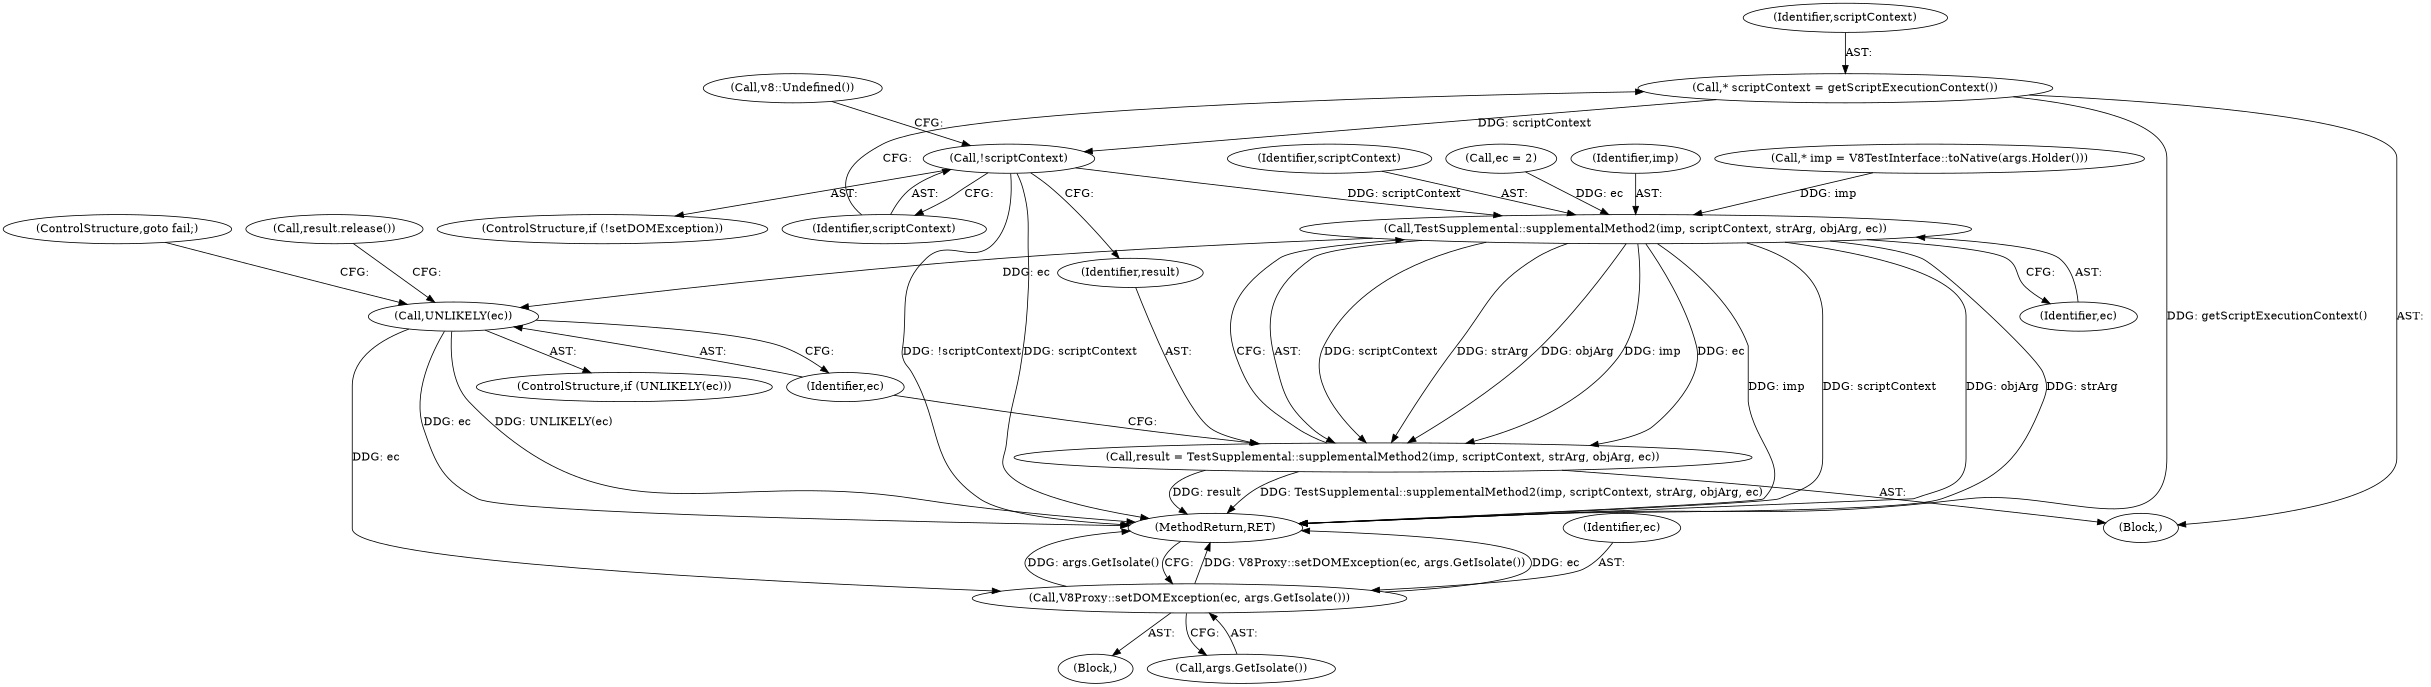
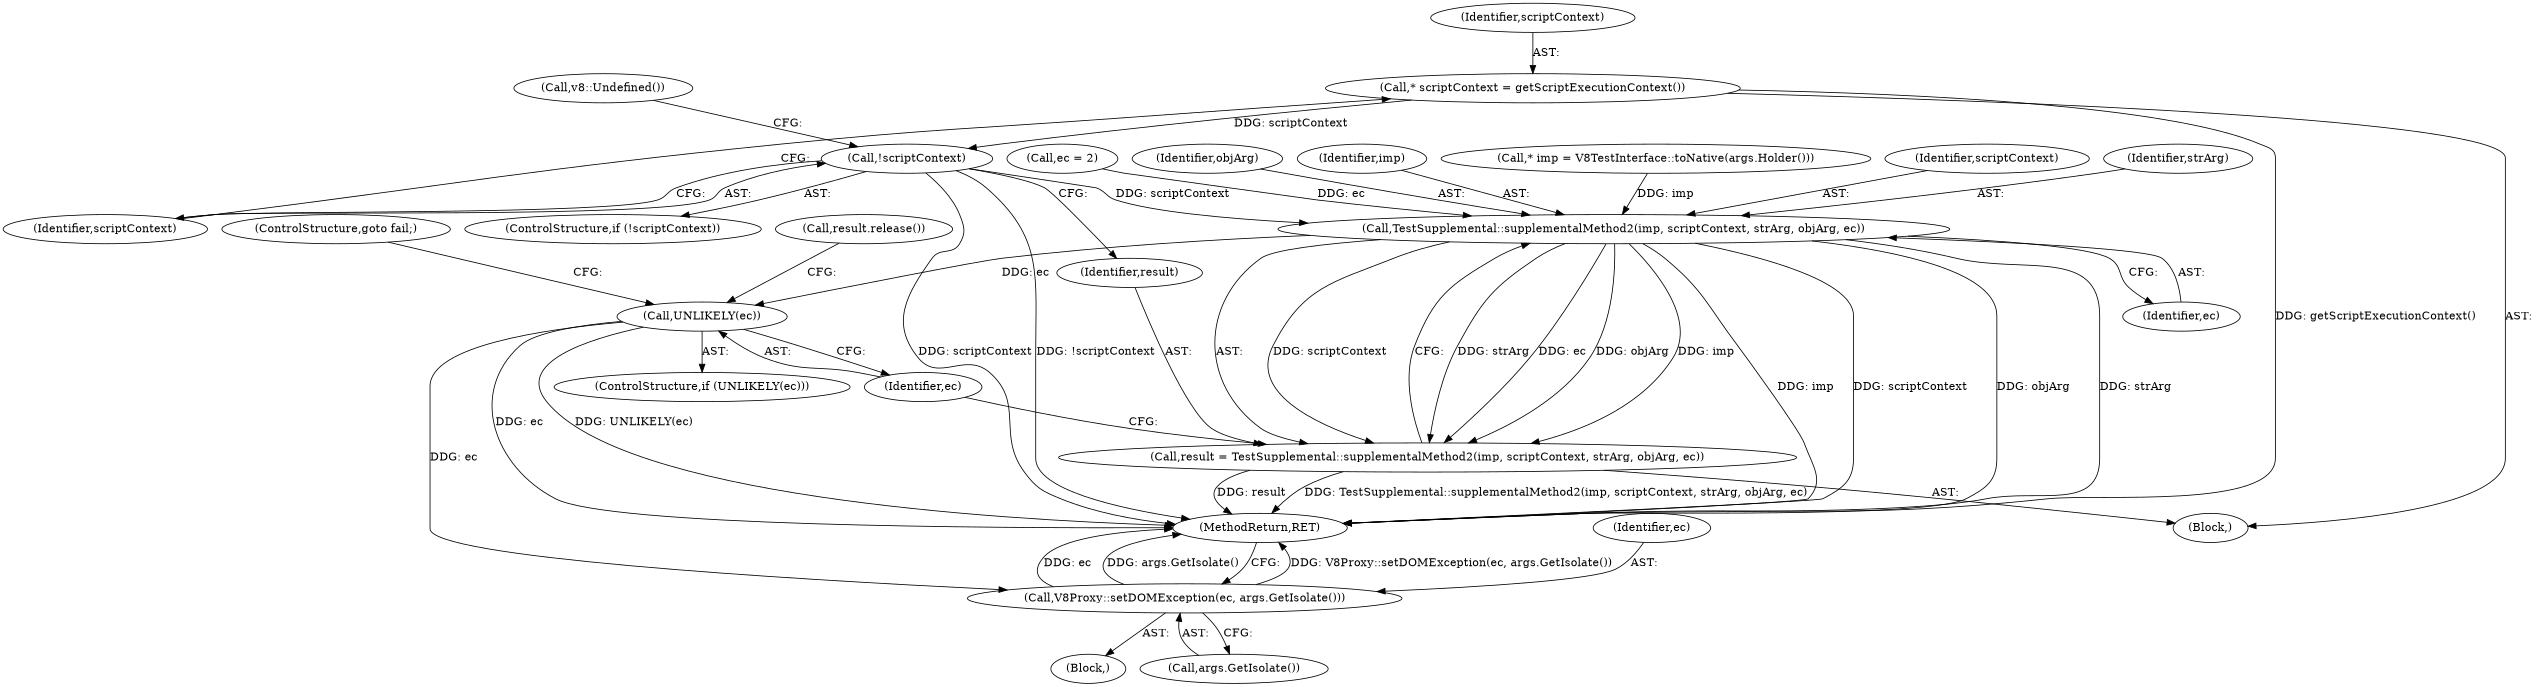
none -> (1207, 159)
none -> (2178, 159)
(602, 229) -> (613, 229)
